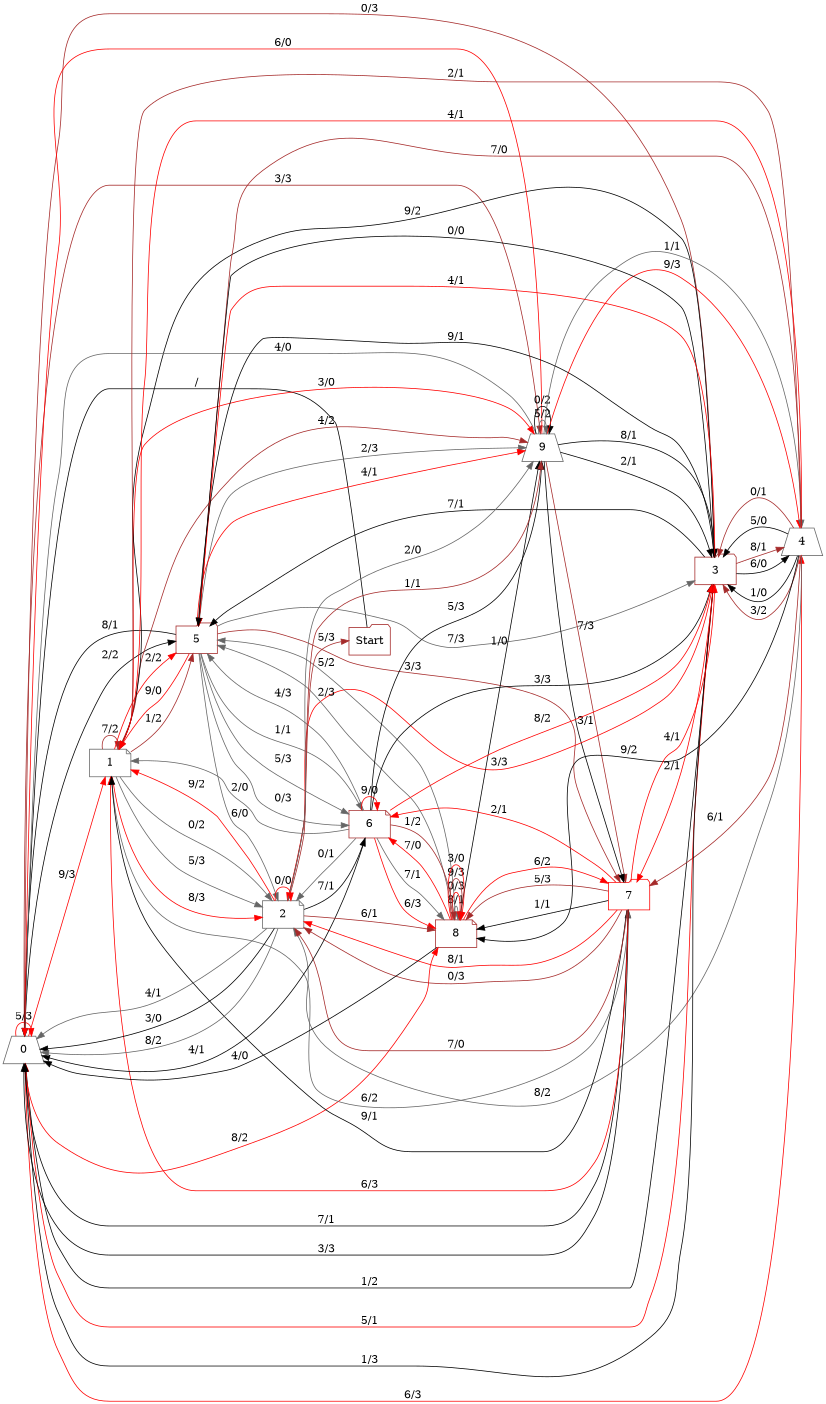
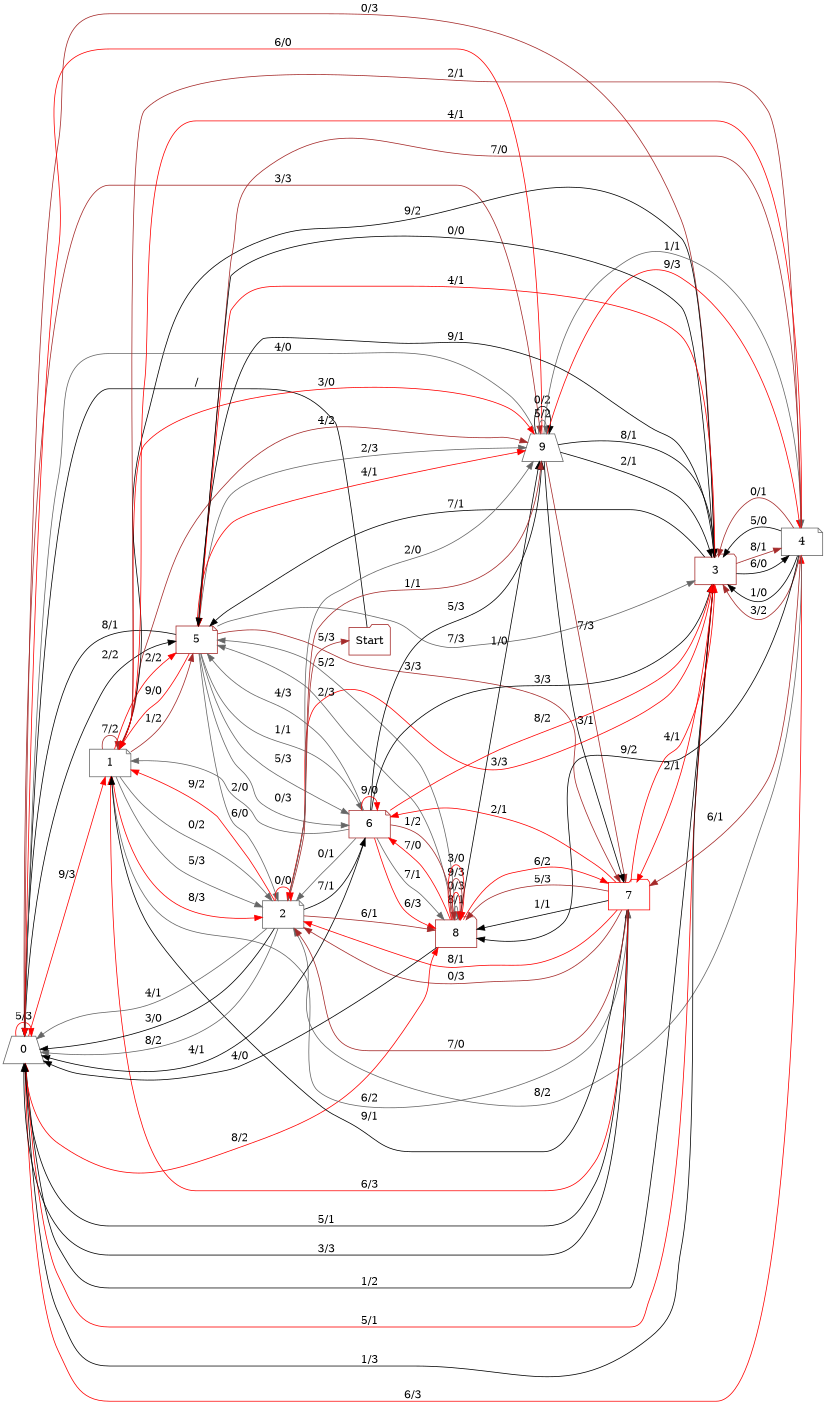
(802, 542) -> (802, 542)
(197, 640) -> (197, 640)
(456, 934) -> (456, 934)
(326, 1220) -> (326, 1220)
